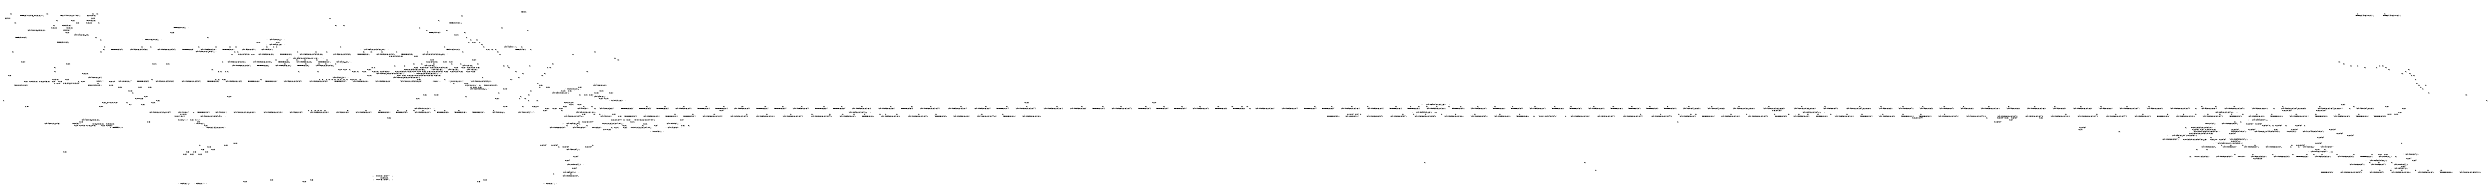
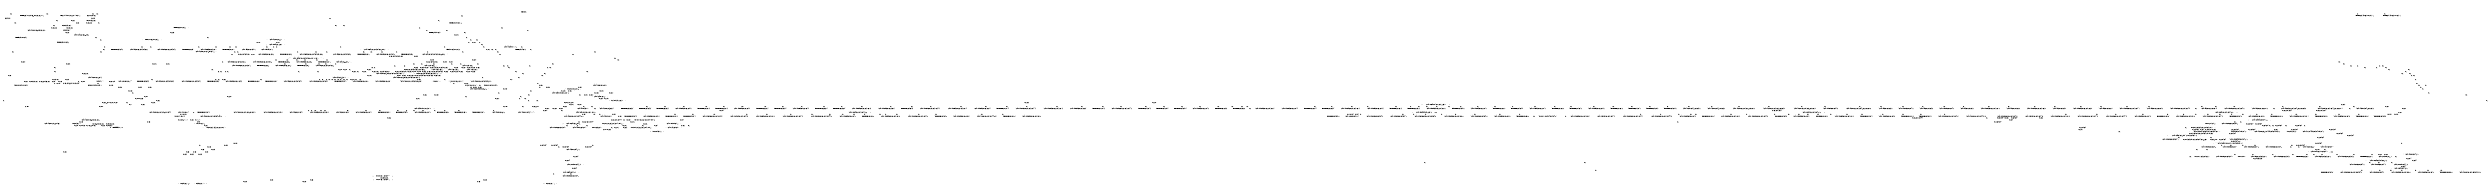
(221, 112) -> none
